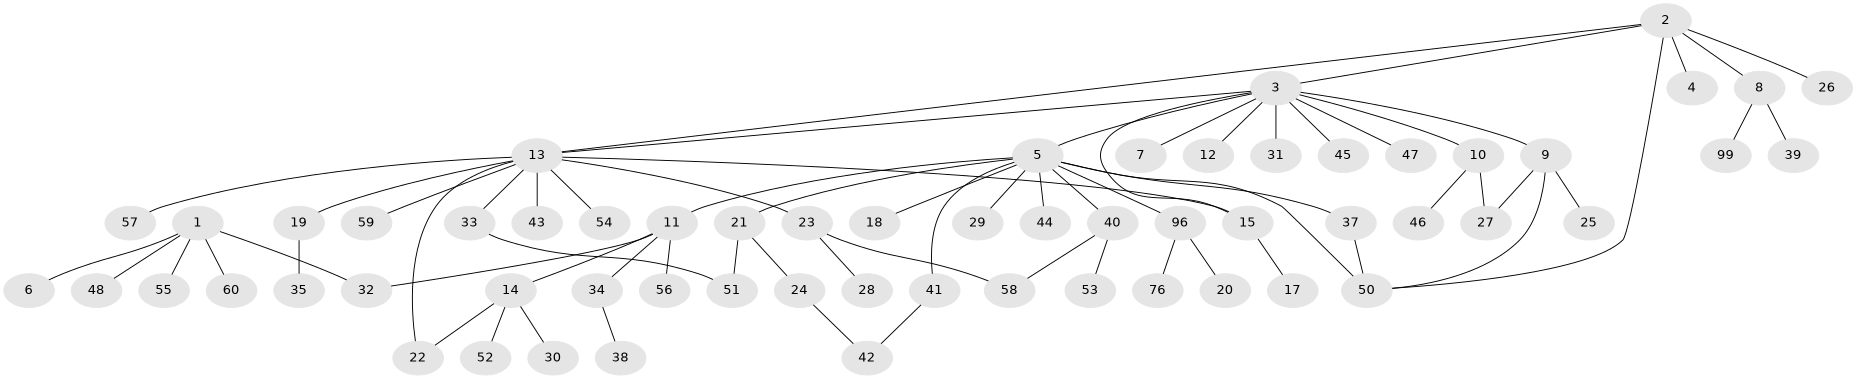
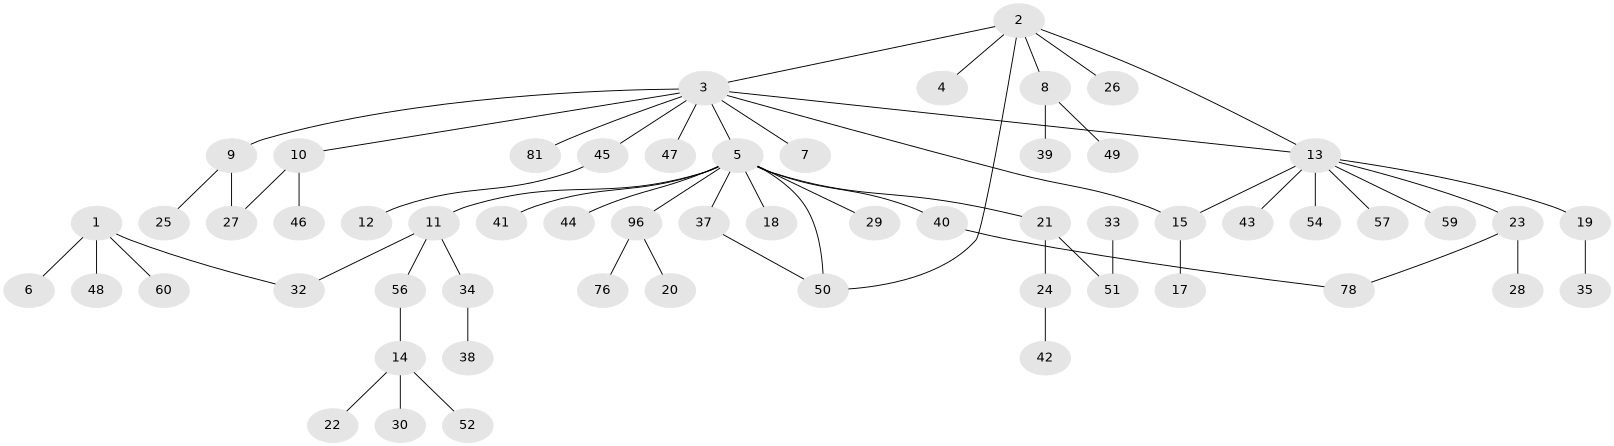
(1242, 122) -> (485, 189)
(1276, 156) -> (535, 156)
(1726, 156) -> (1113, 156)
(504, 189) -> none
(425, 228) -> none
(1494, 260) -> none
(584, 262) -> (400, 324)
(164, 291) -> none
(1010, 291) -> (1349, 291)
(1090, 291) -> none
(901, 324) -> none
